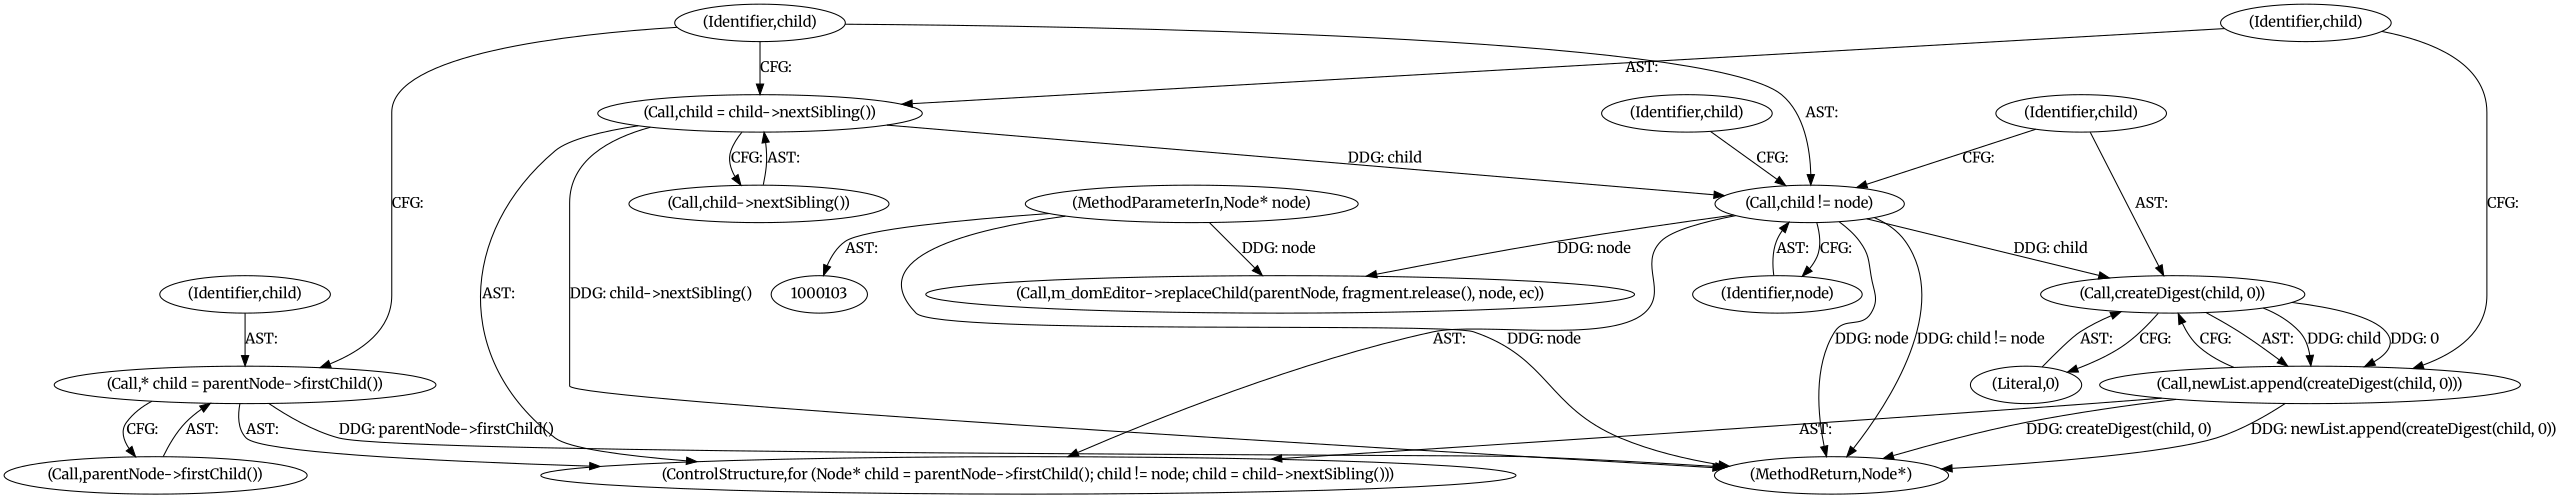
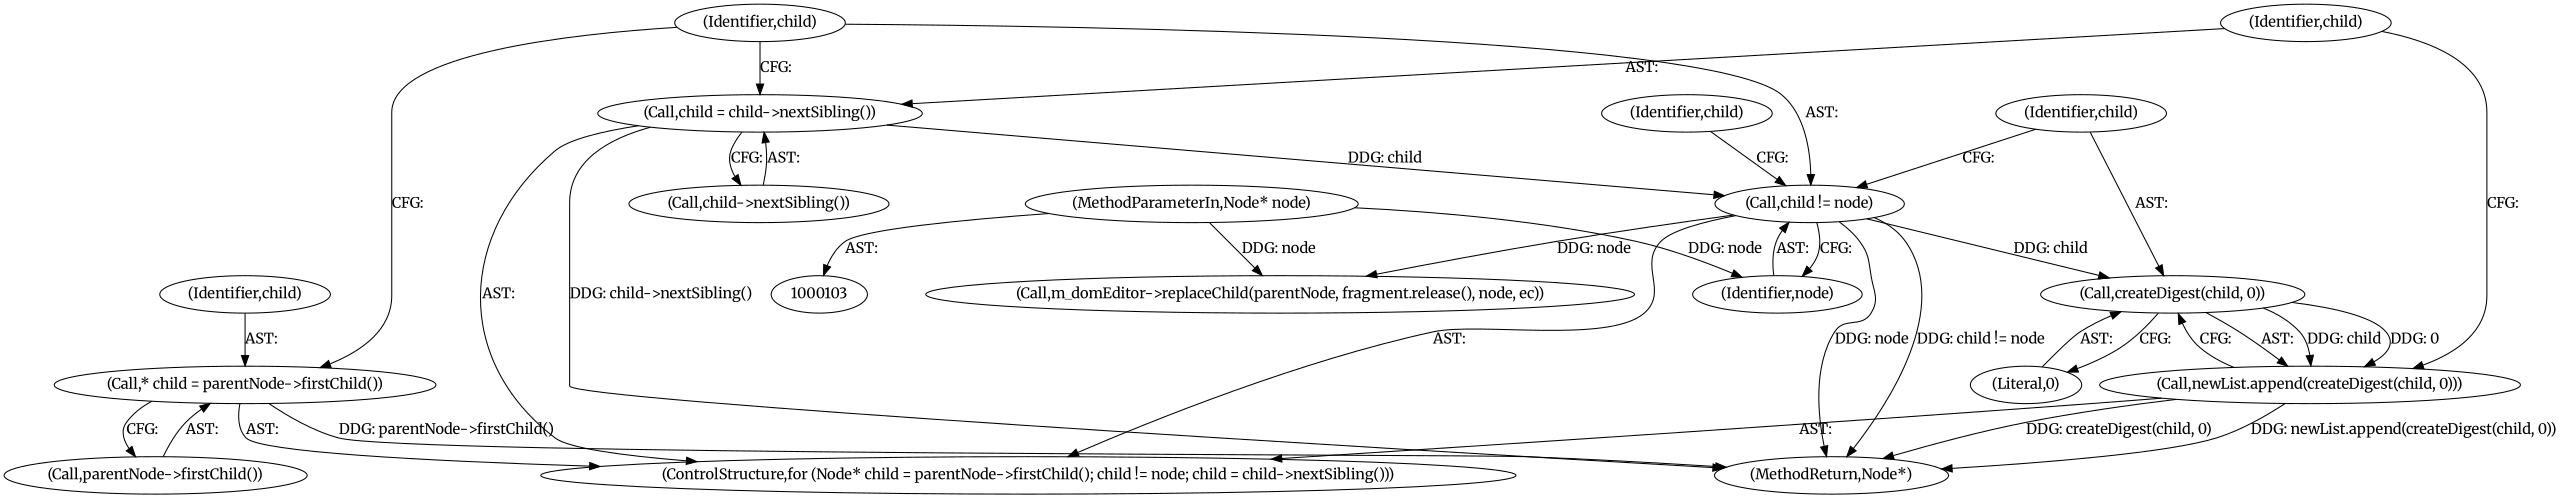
(1228, 327) -> (1547, 225)
